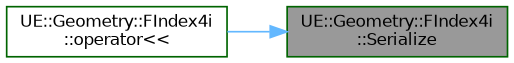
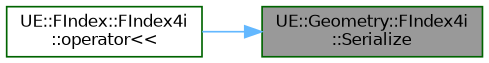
(117, 32) -> (104, 32)
